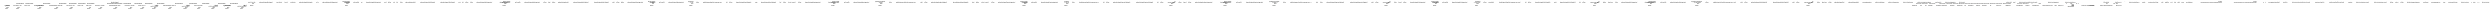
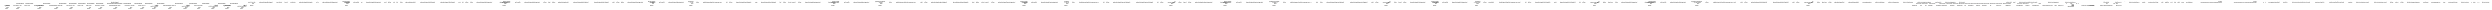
none -> (99, 3)
